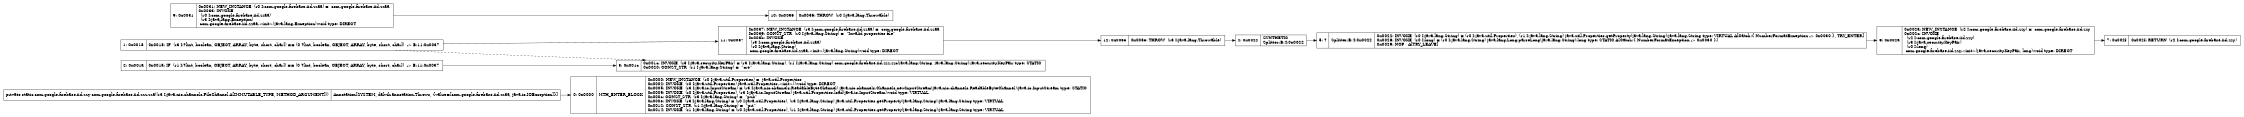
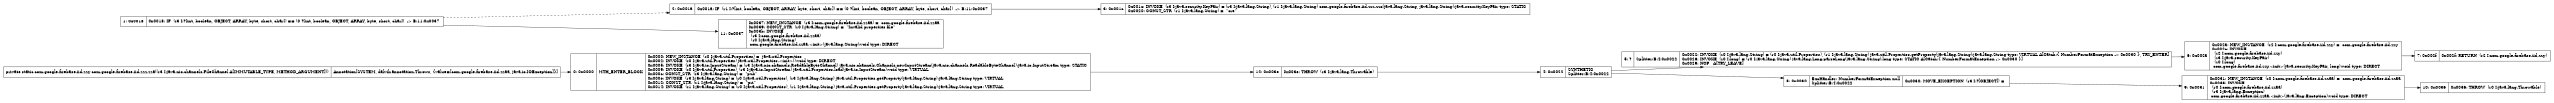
(1021, 40) -> (1171, 72)
(519, 55) -> (555, 15)
none -> (1897, 81)
